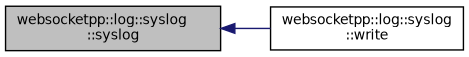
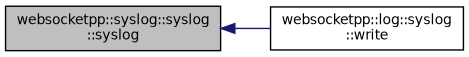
(113, 28) -> (113, 28)
